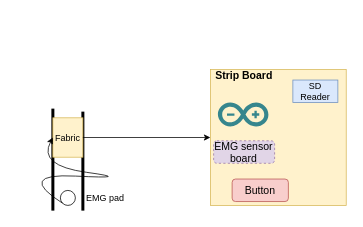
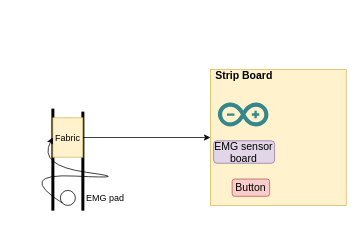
(315, 91) -> none
(244, 152) -> (244, 152)
(260, 190) -> (251, 187)
